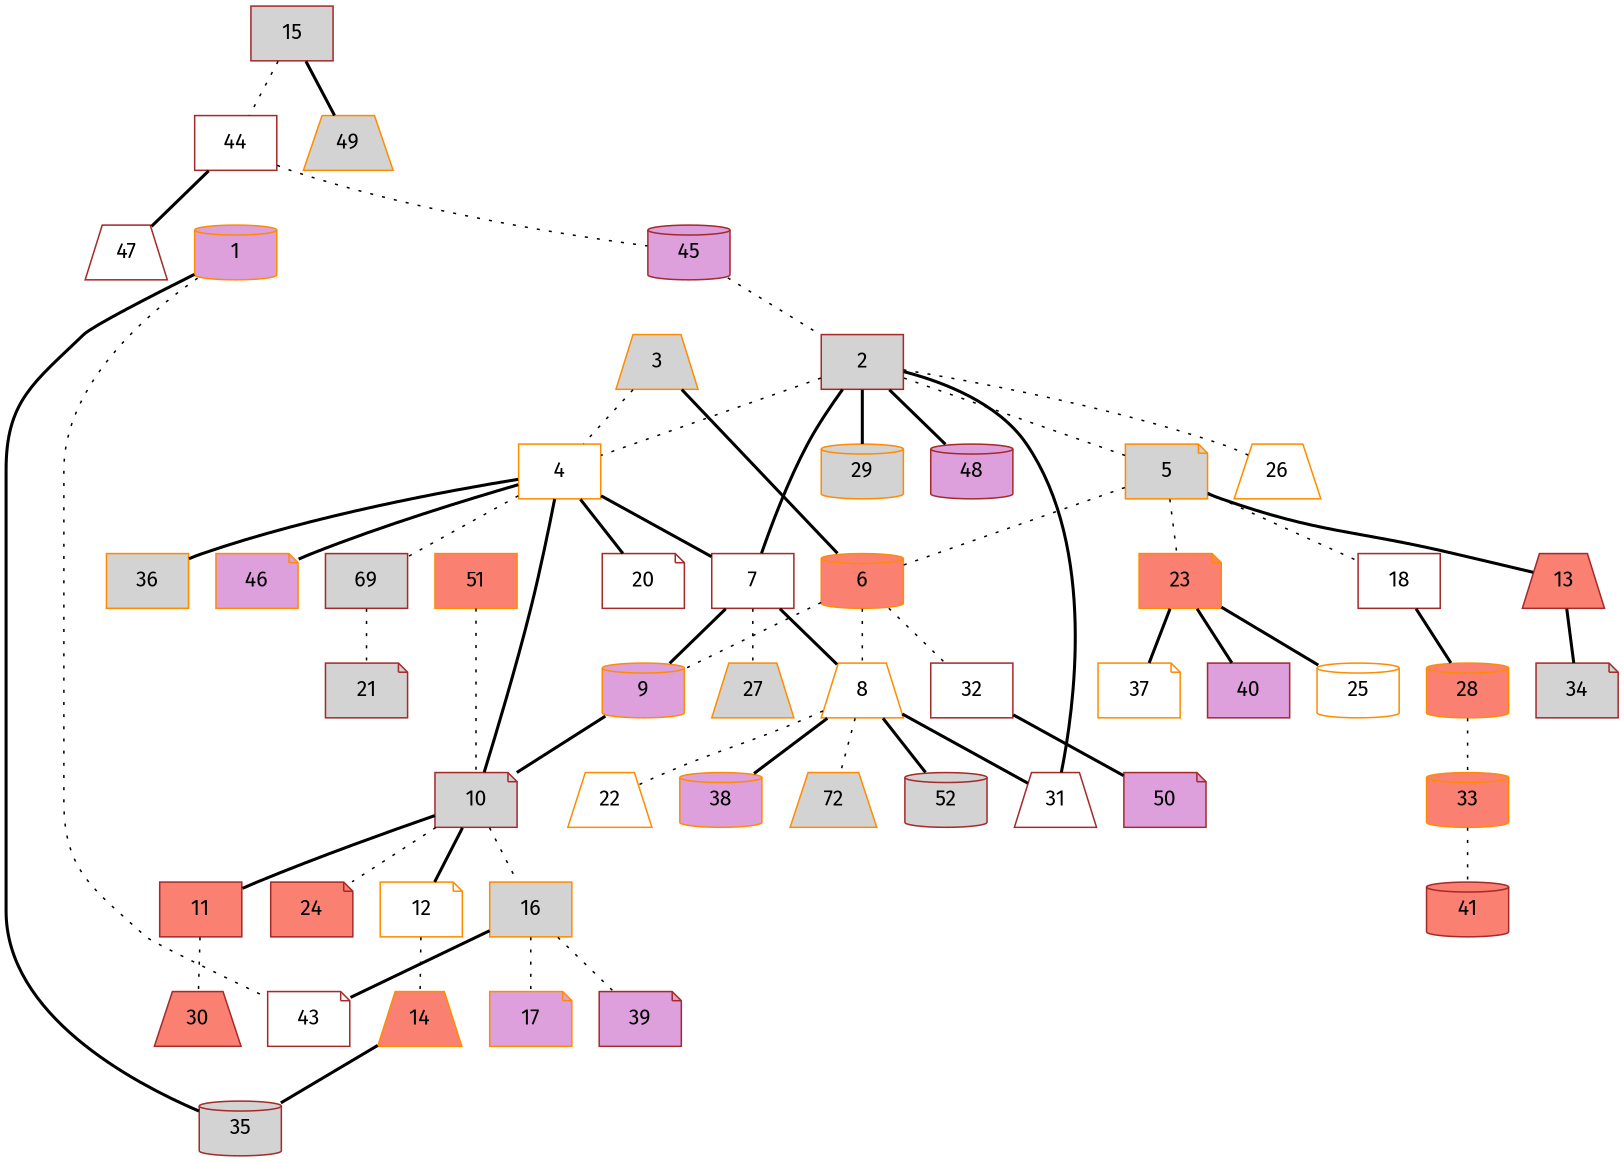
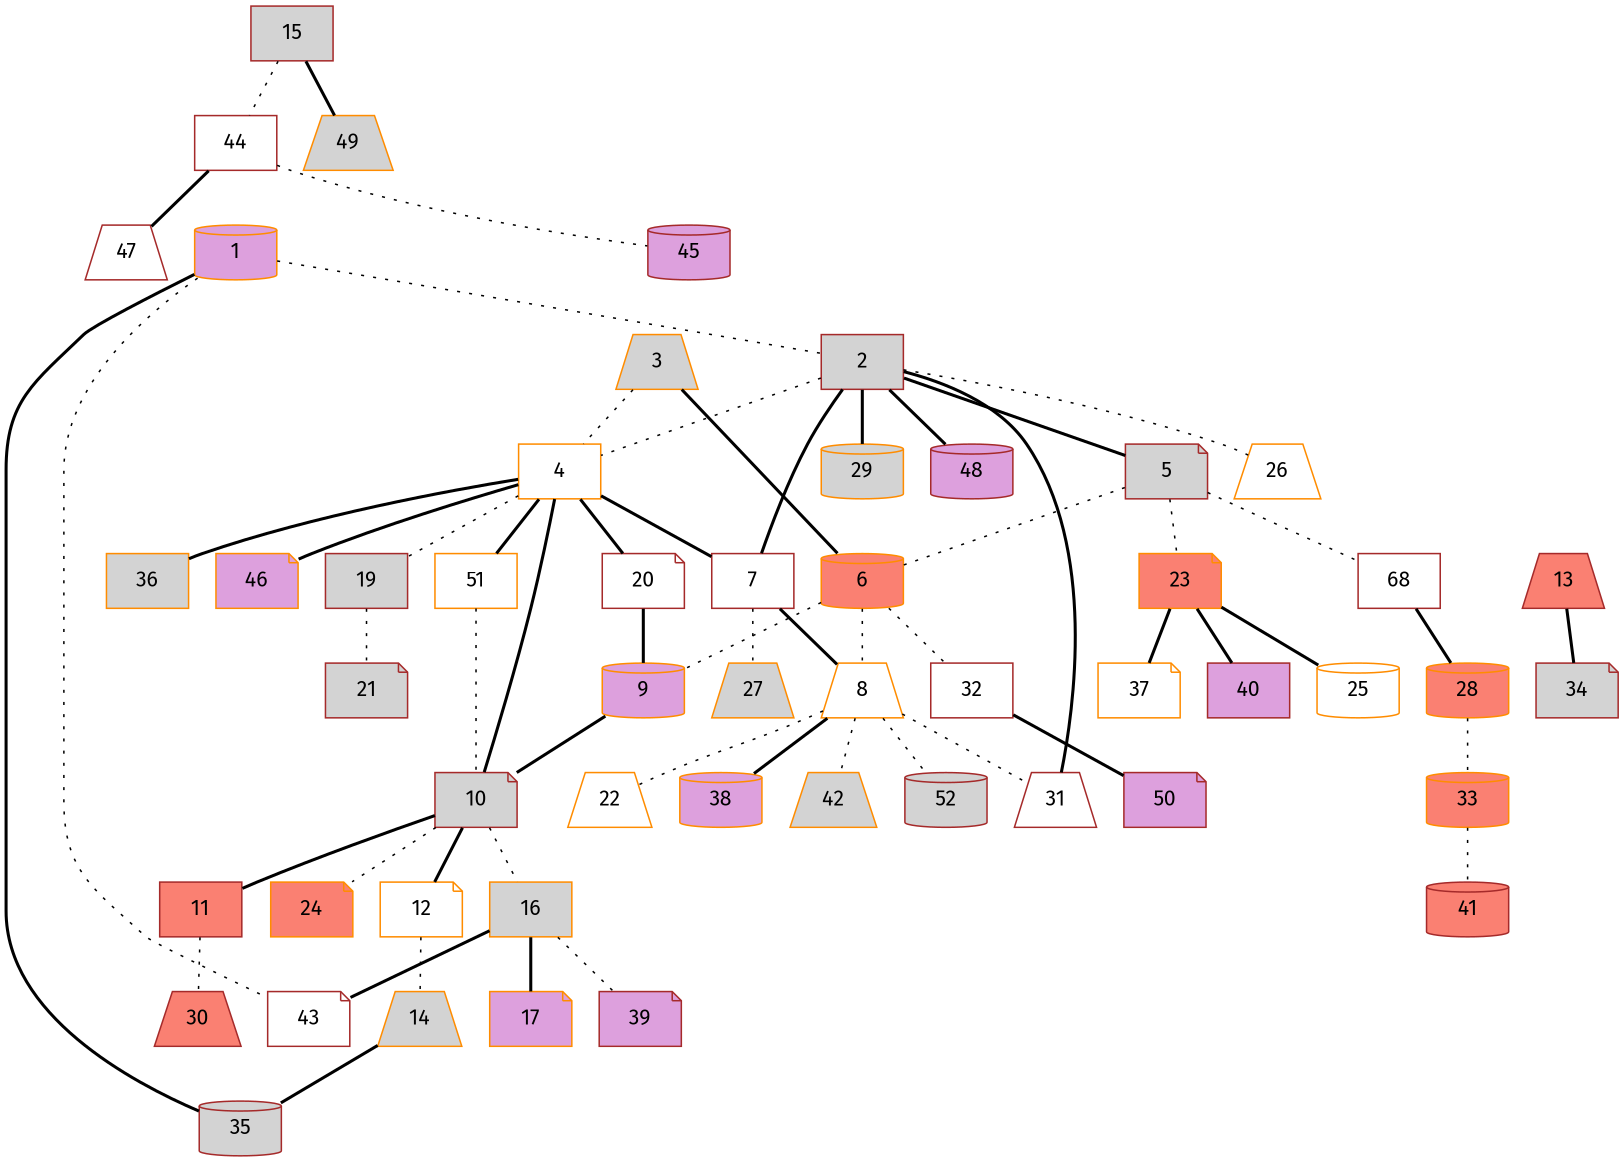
(774, 307) -> (549, 307)
(1015, 417) -> (1015, 417)
(1166, 471) -> (1166, 471)
none -> (518, 526)
(1370, 536) -> none
(367, 581) -> (367, 581)
(476, 581) -> (476, 581)
(1399, 581) -> (1399, 581)
(698, 636) -> (643, 636)
(904, 745) -> (904, 745)
(965, 749) -> (965, 749)
(833, 800) -> (833, 800)
(312, 909) -> (312, 909)
(531, 964) -> (531, 964)
(420, 1019) -> (420, 1019)
